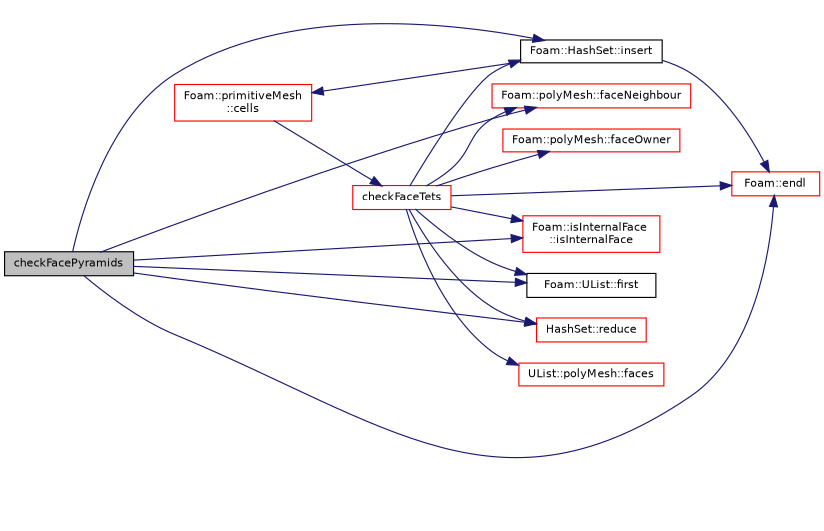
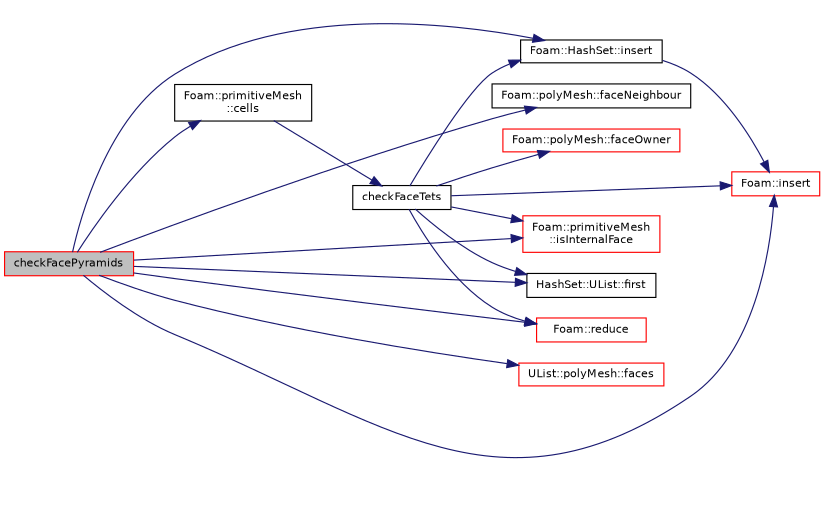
(422, 76) -> (128, 184)
(591, 96) -> (591, 96)
(243, 103) -> (243, 103)
(467, 149) -> none
(776, 184) -> (776, 184)
(402, 198) -> (402, 198)
(591, 234) -> (591, 234)
(69, 264) -> (69, 264)
(591, 285) -> (591, 285)
(443, 295) -> (301, 329)
(591, 330) -> (591, 330)
